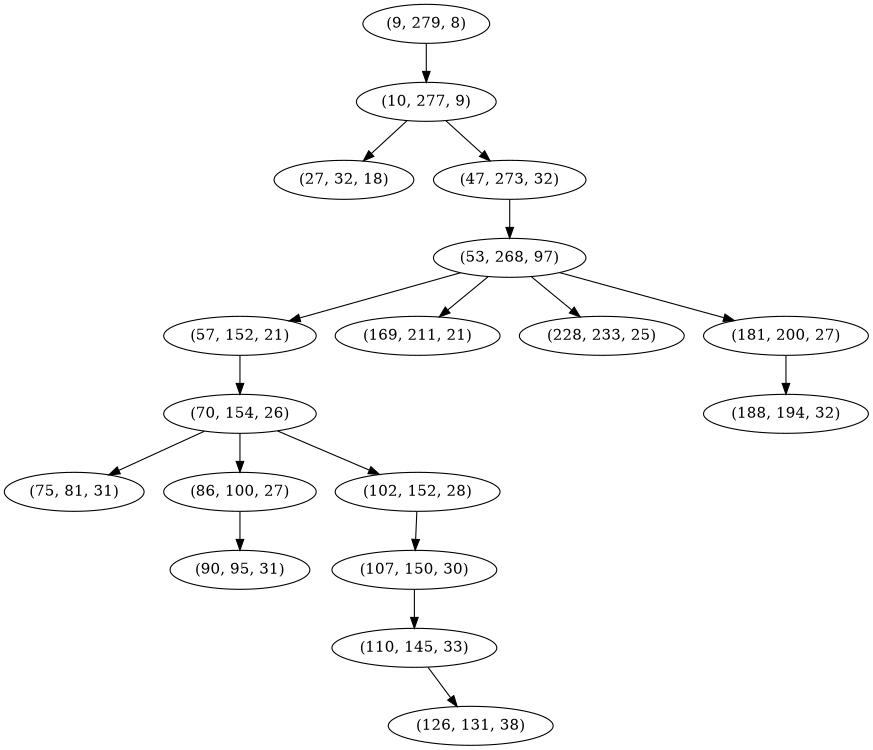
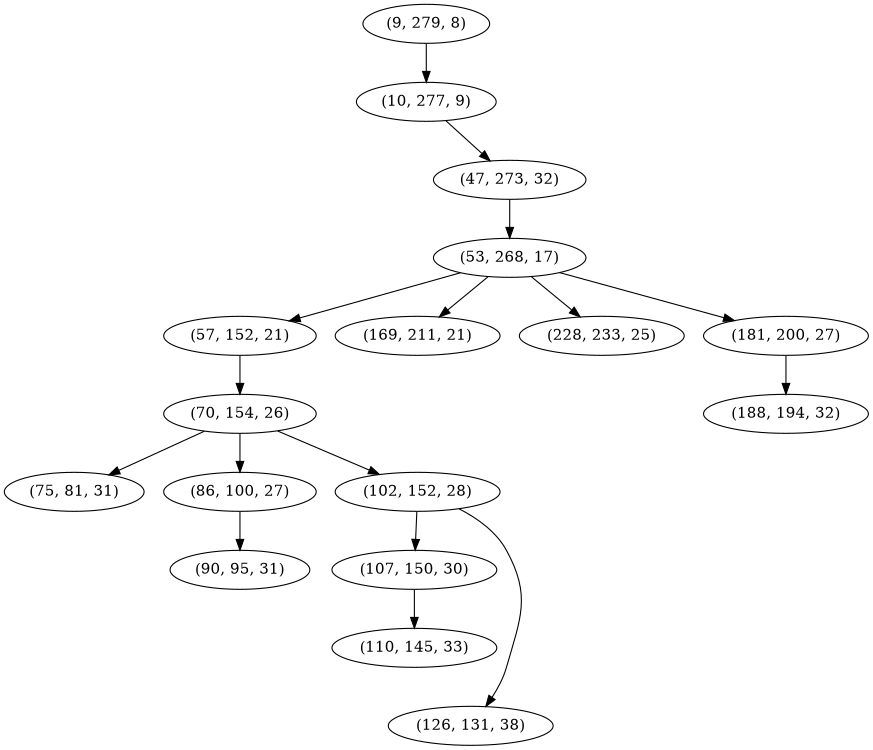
(344, 180) -> none
(510, 258) -> (510, 258)
(439, 682) -> (521, 593)
